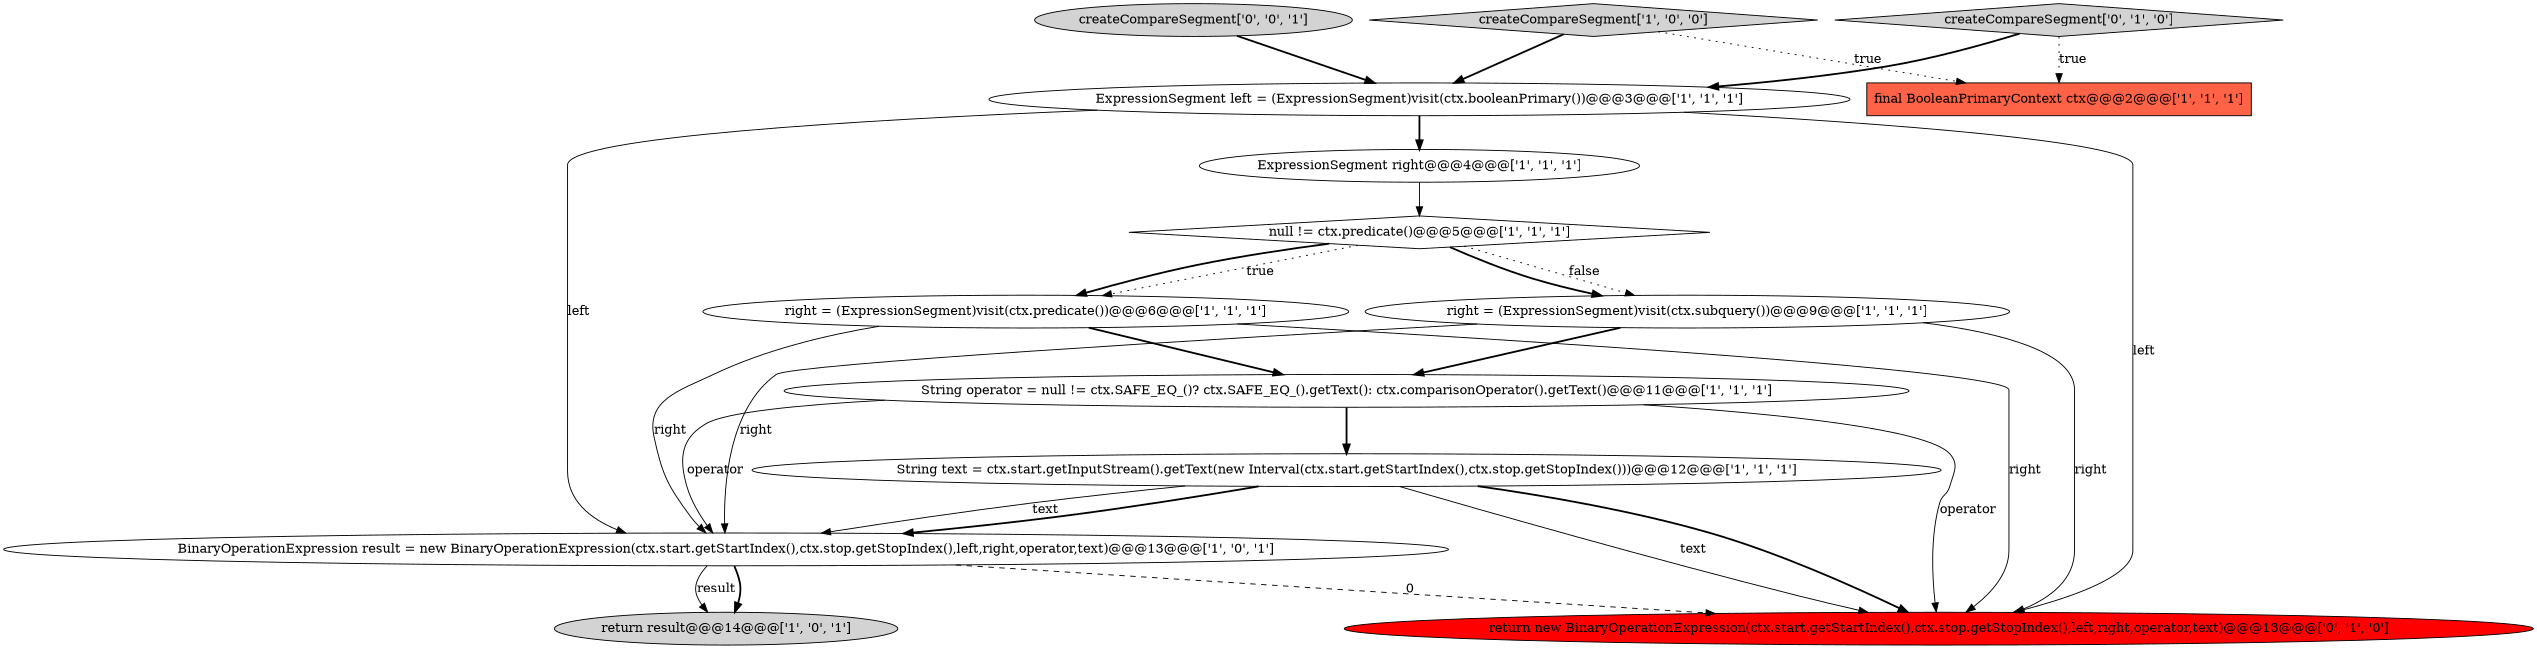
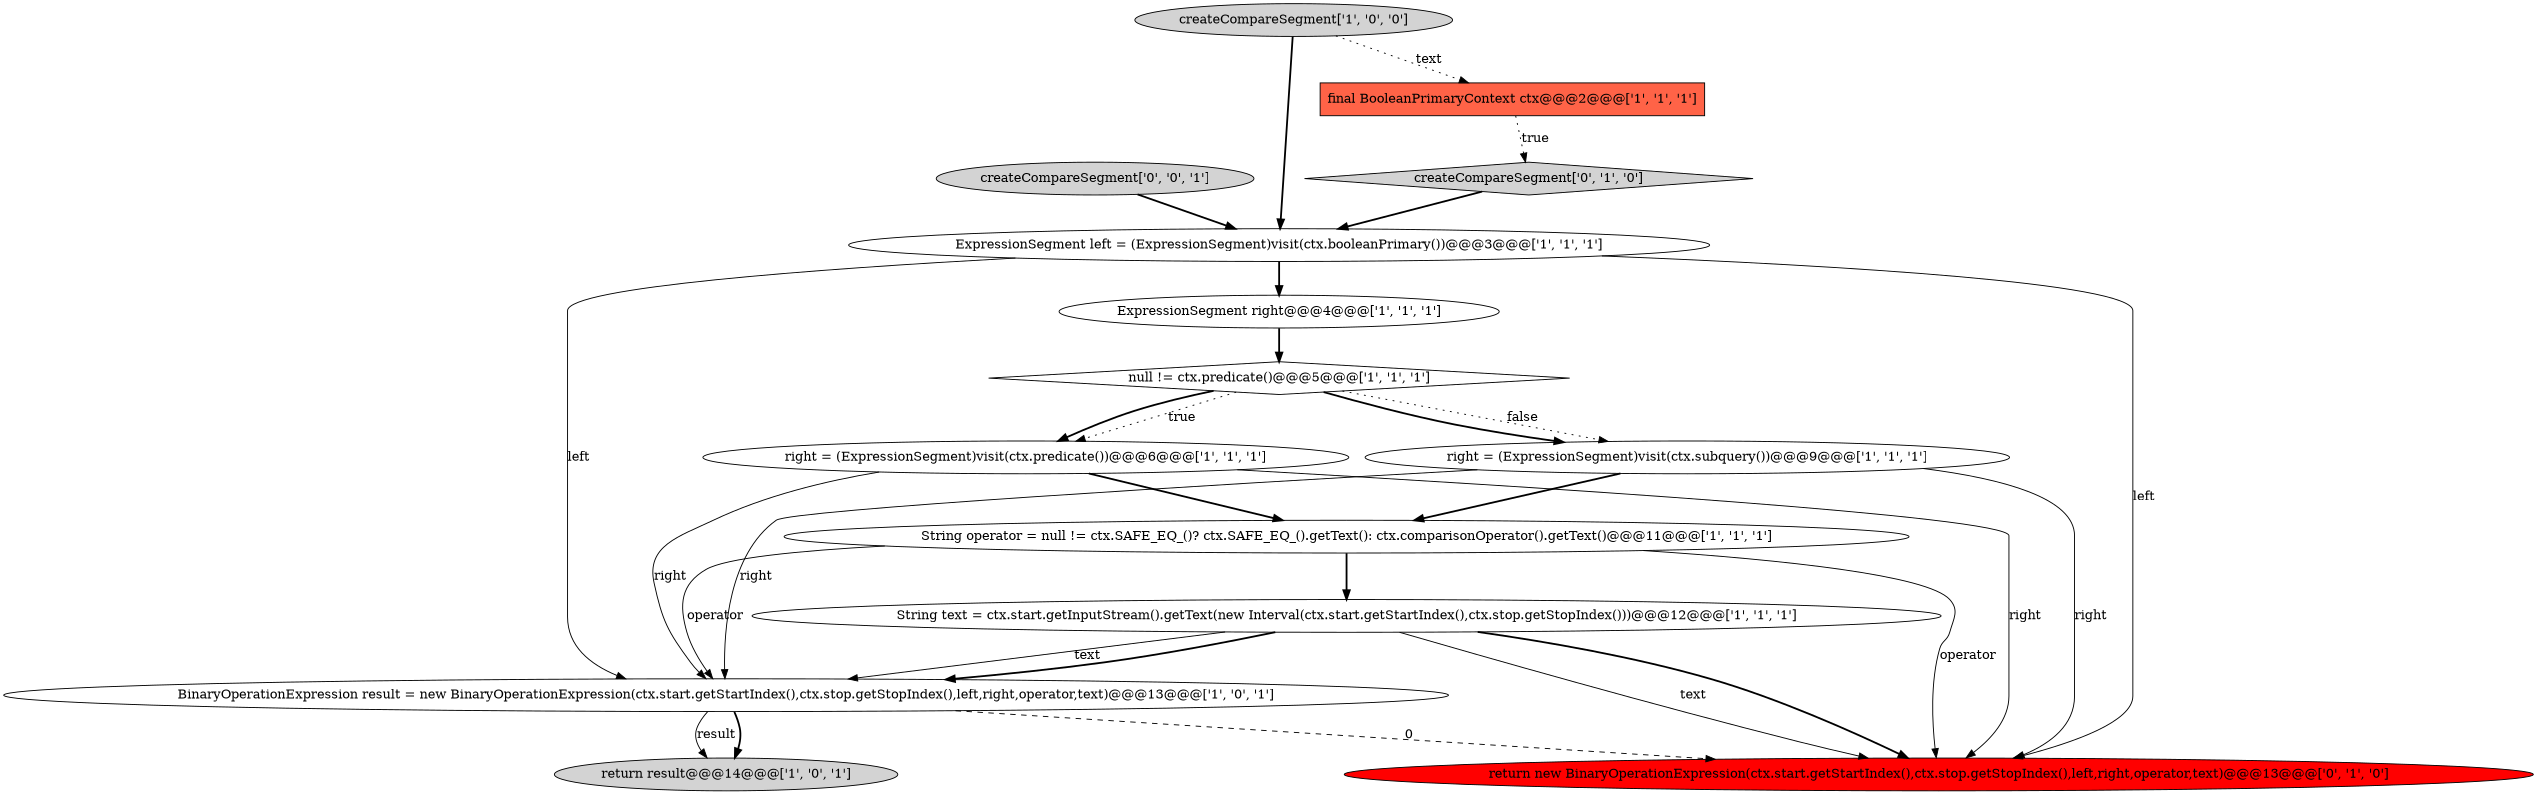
(1593, 20) -> (1294, 20)
(2059, 55) -> (1520, 134)
(1868, 60) -> (1429, 60)
(1419, 195) -> (1279, 340)
